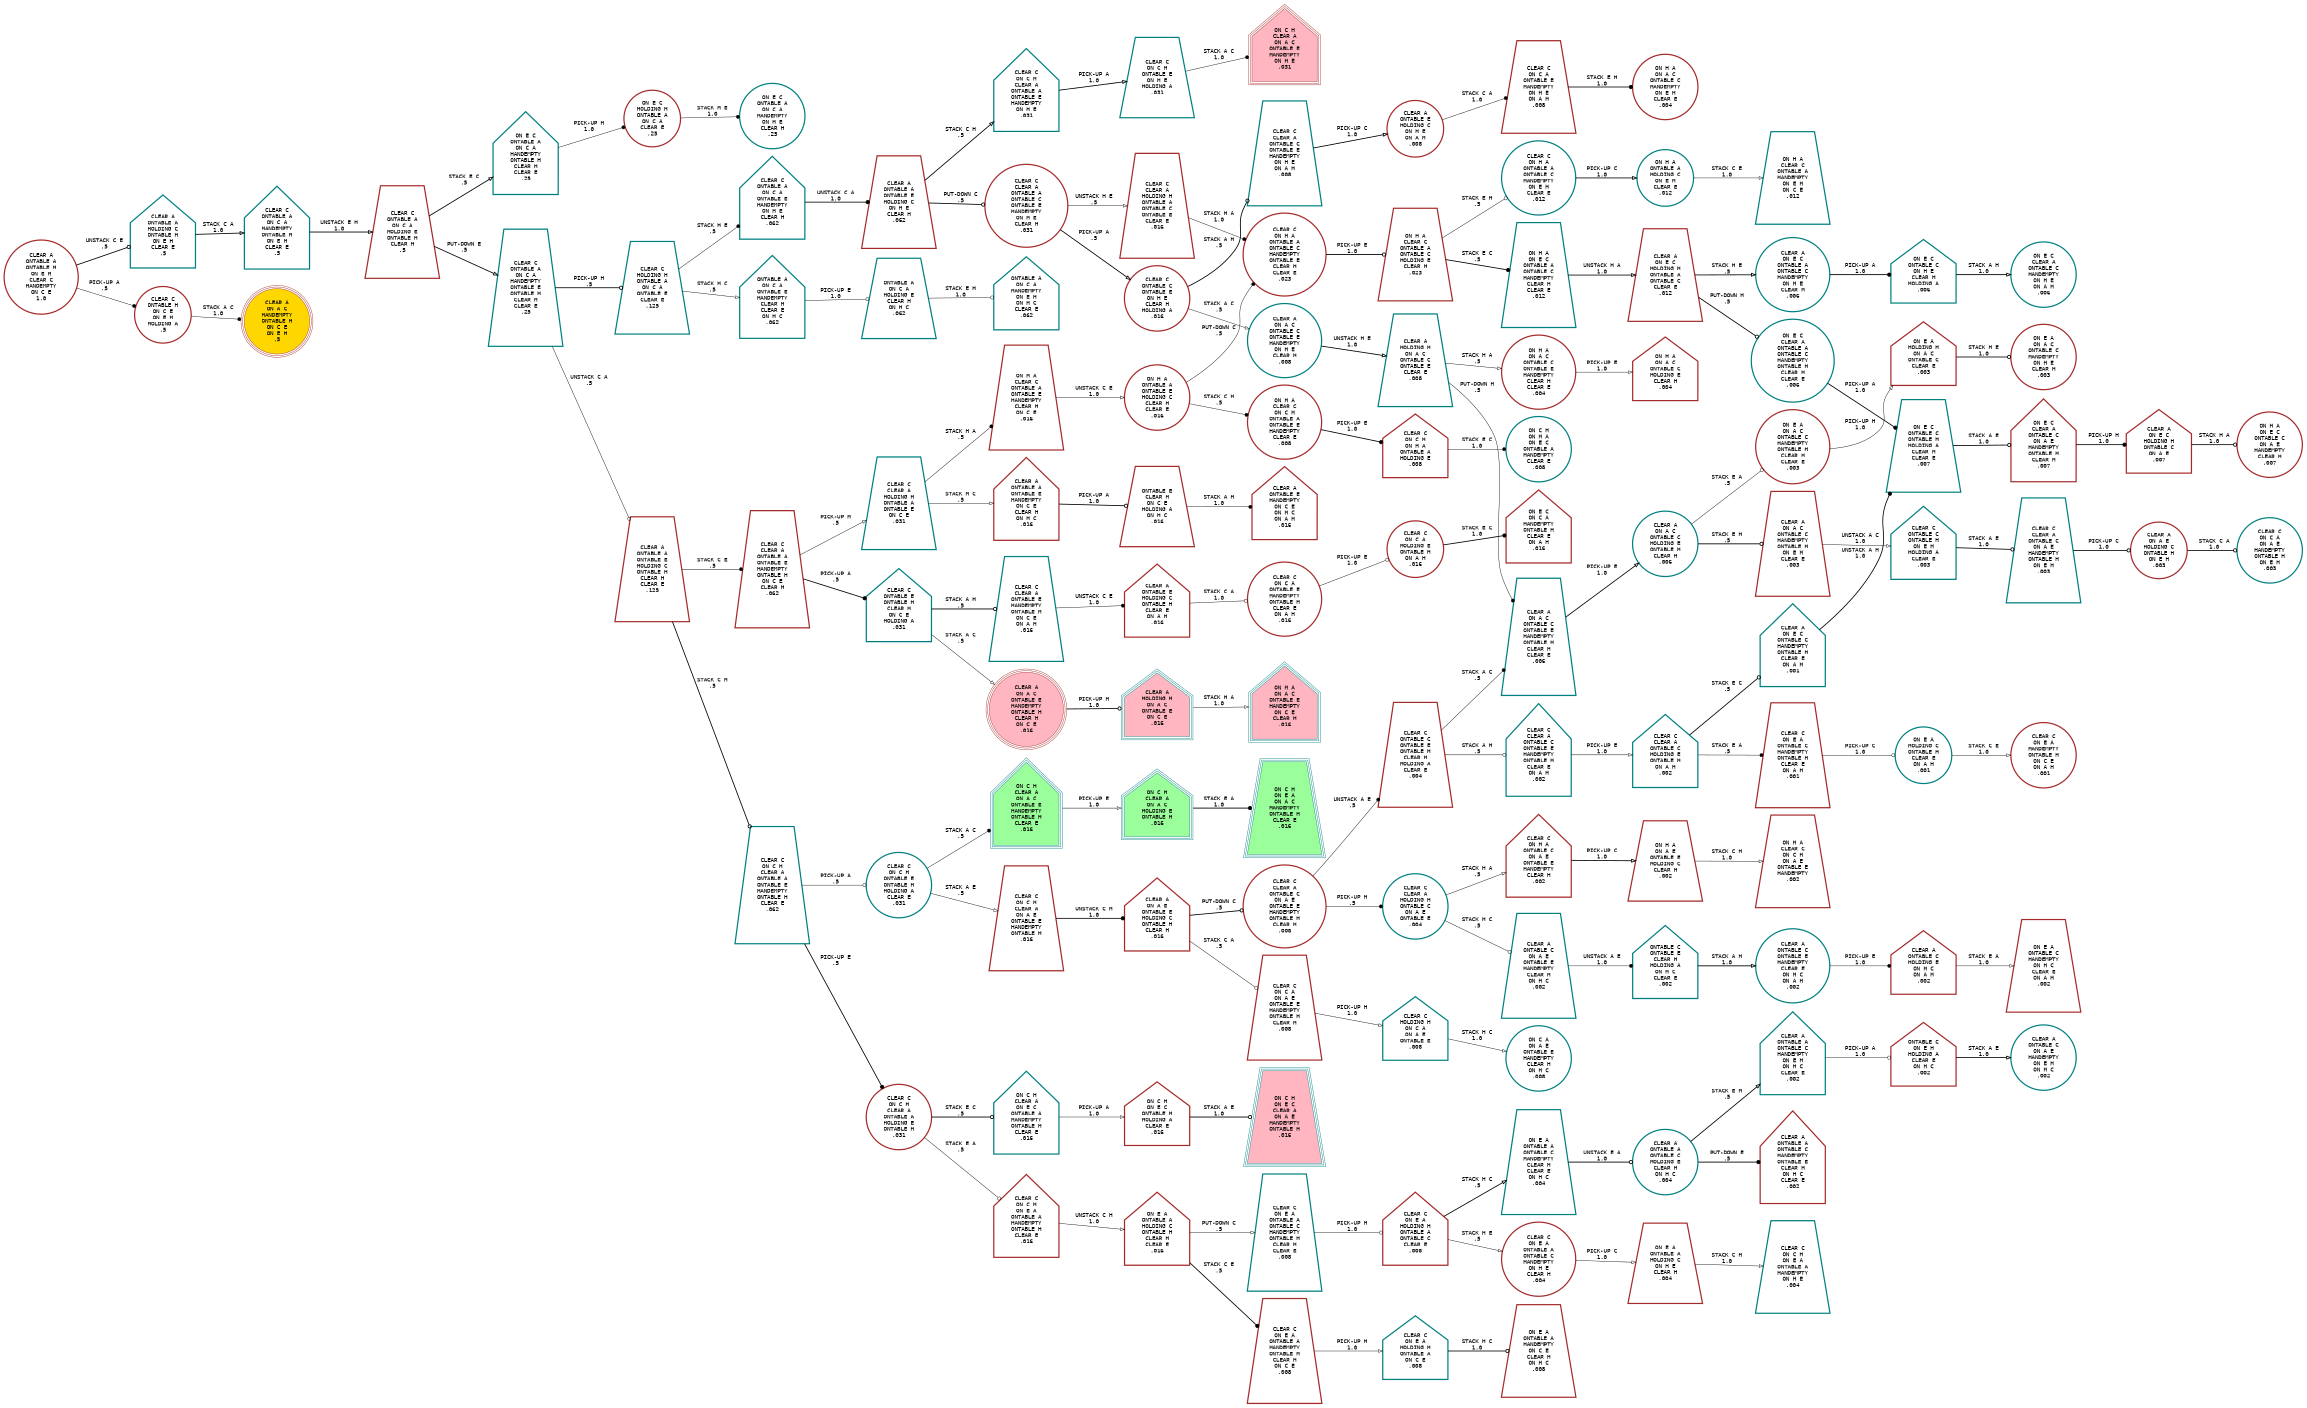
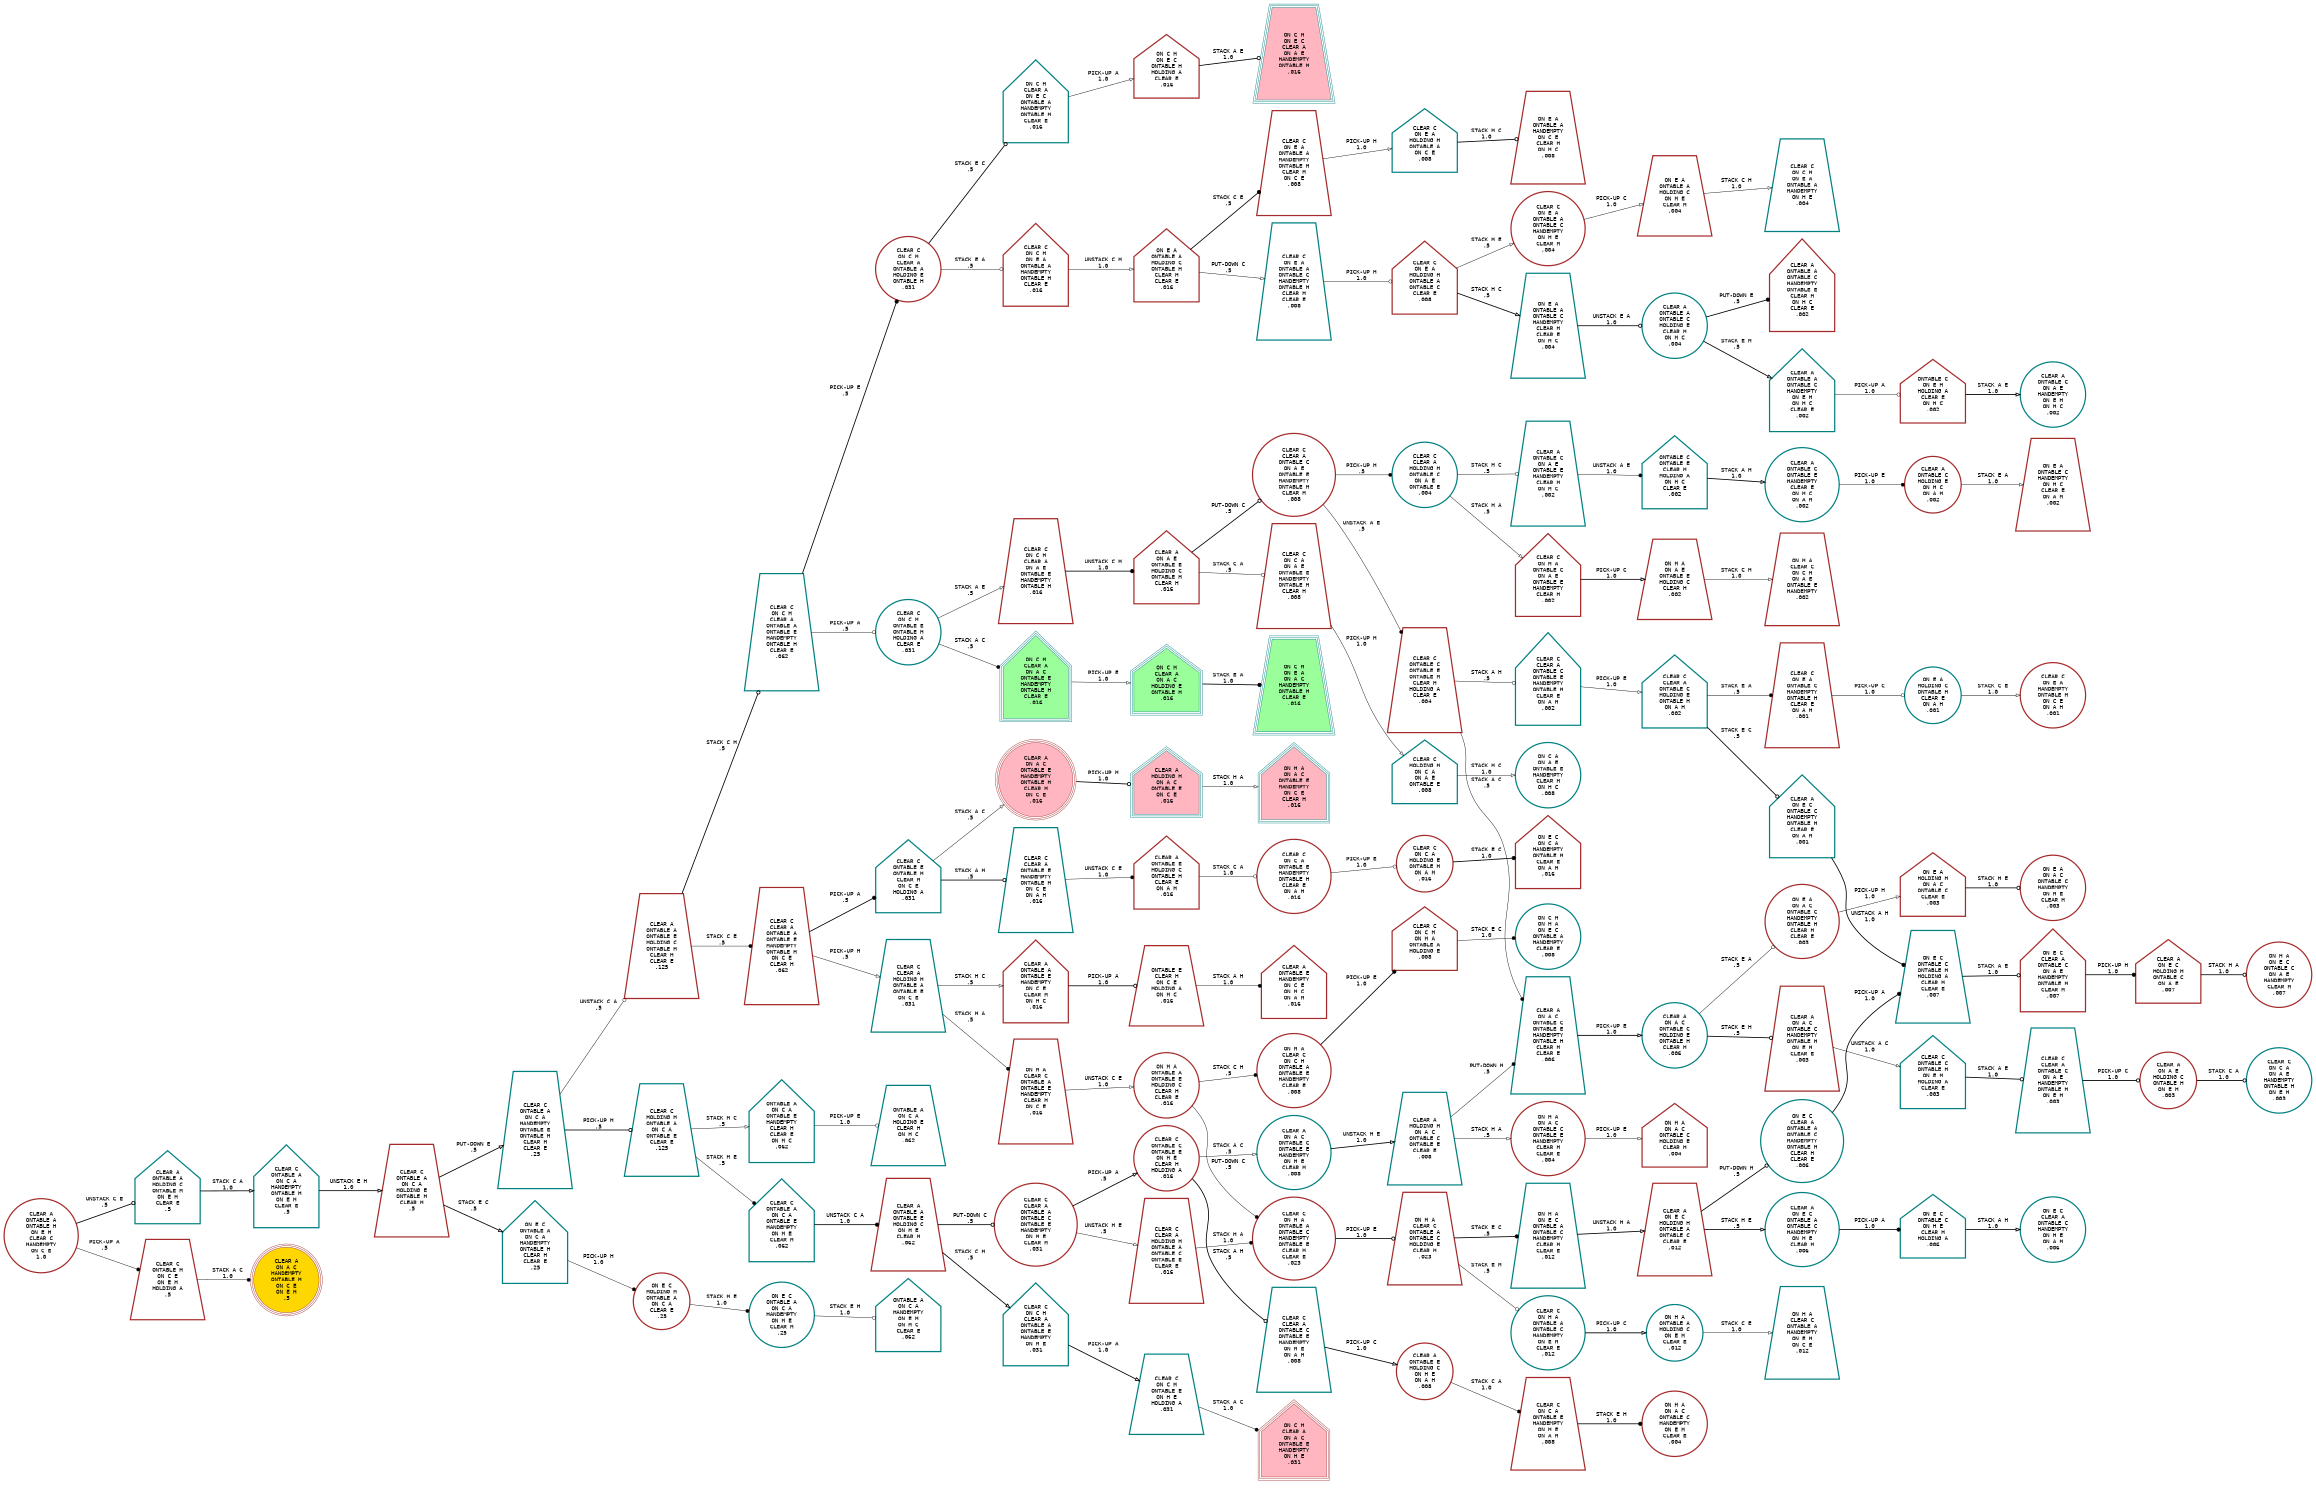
(959, 298) -> (843, 1317)
(163, 315) -> (168, 1280)
(1923, 966) -> (1933, 485)
